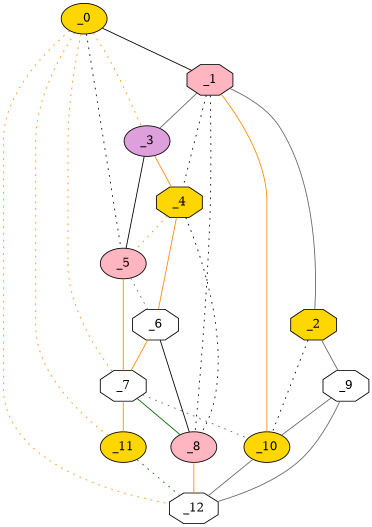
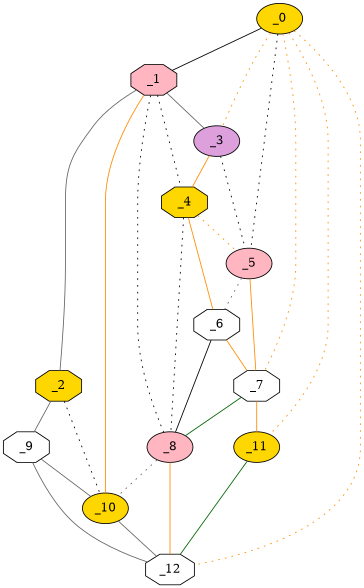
(135, 202) -> (233, 202)
(190, 414) -> (138, 478)
(158, 478) -> (214, 508)
